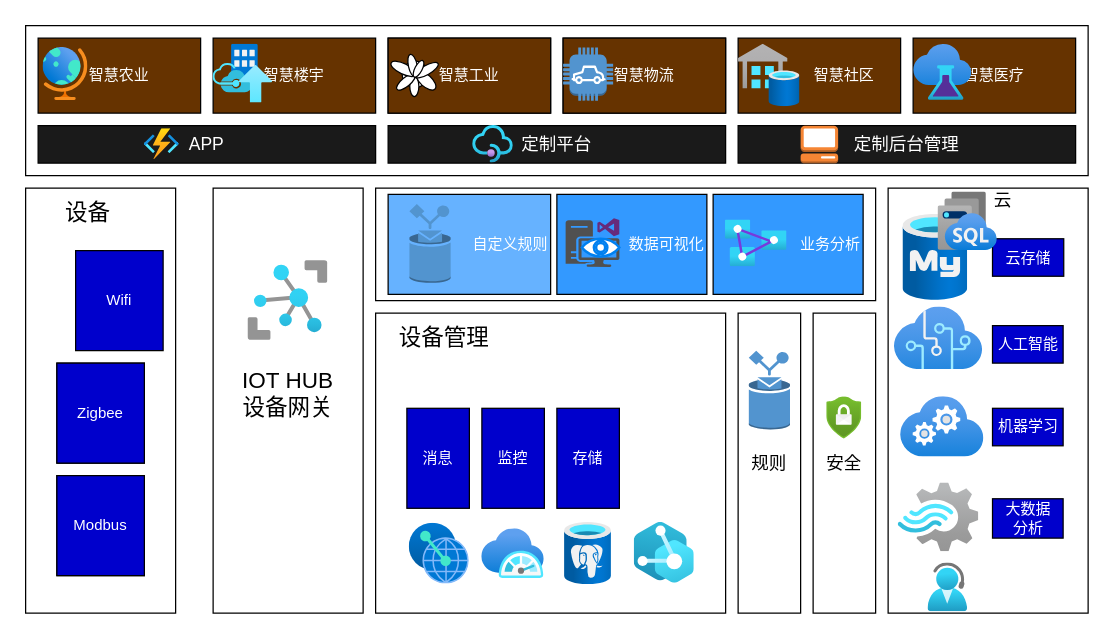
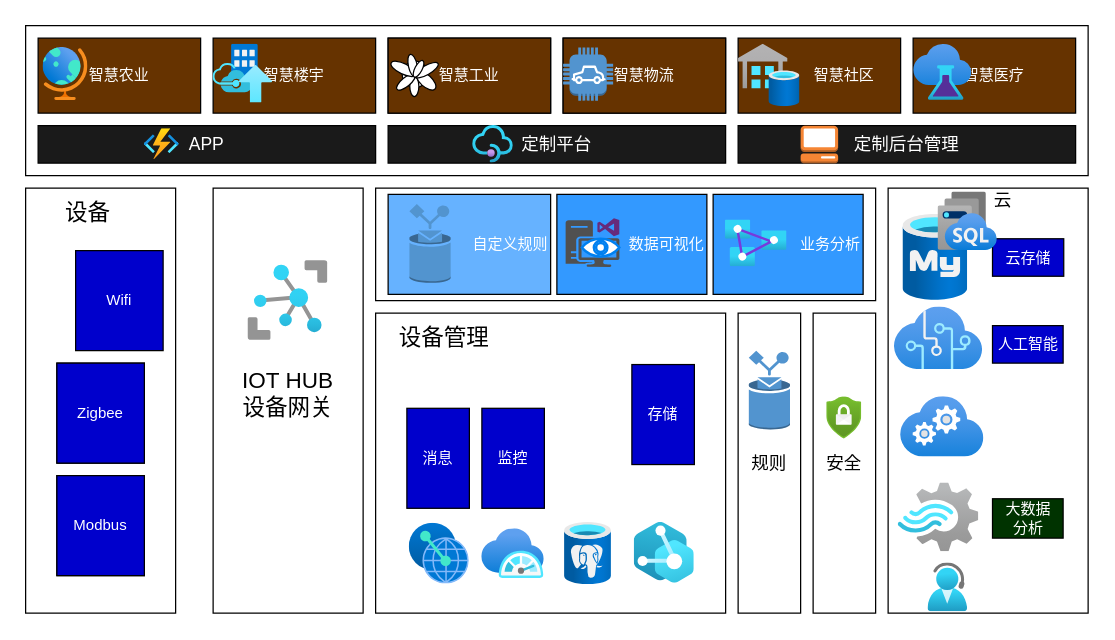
(1028, 427) -> none
(588, 458) -> (663, 415)
(1028, 518) -> (1028, 518)
